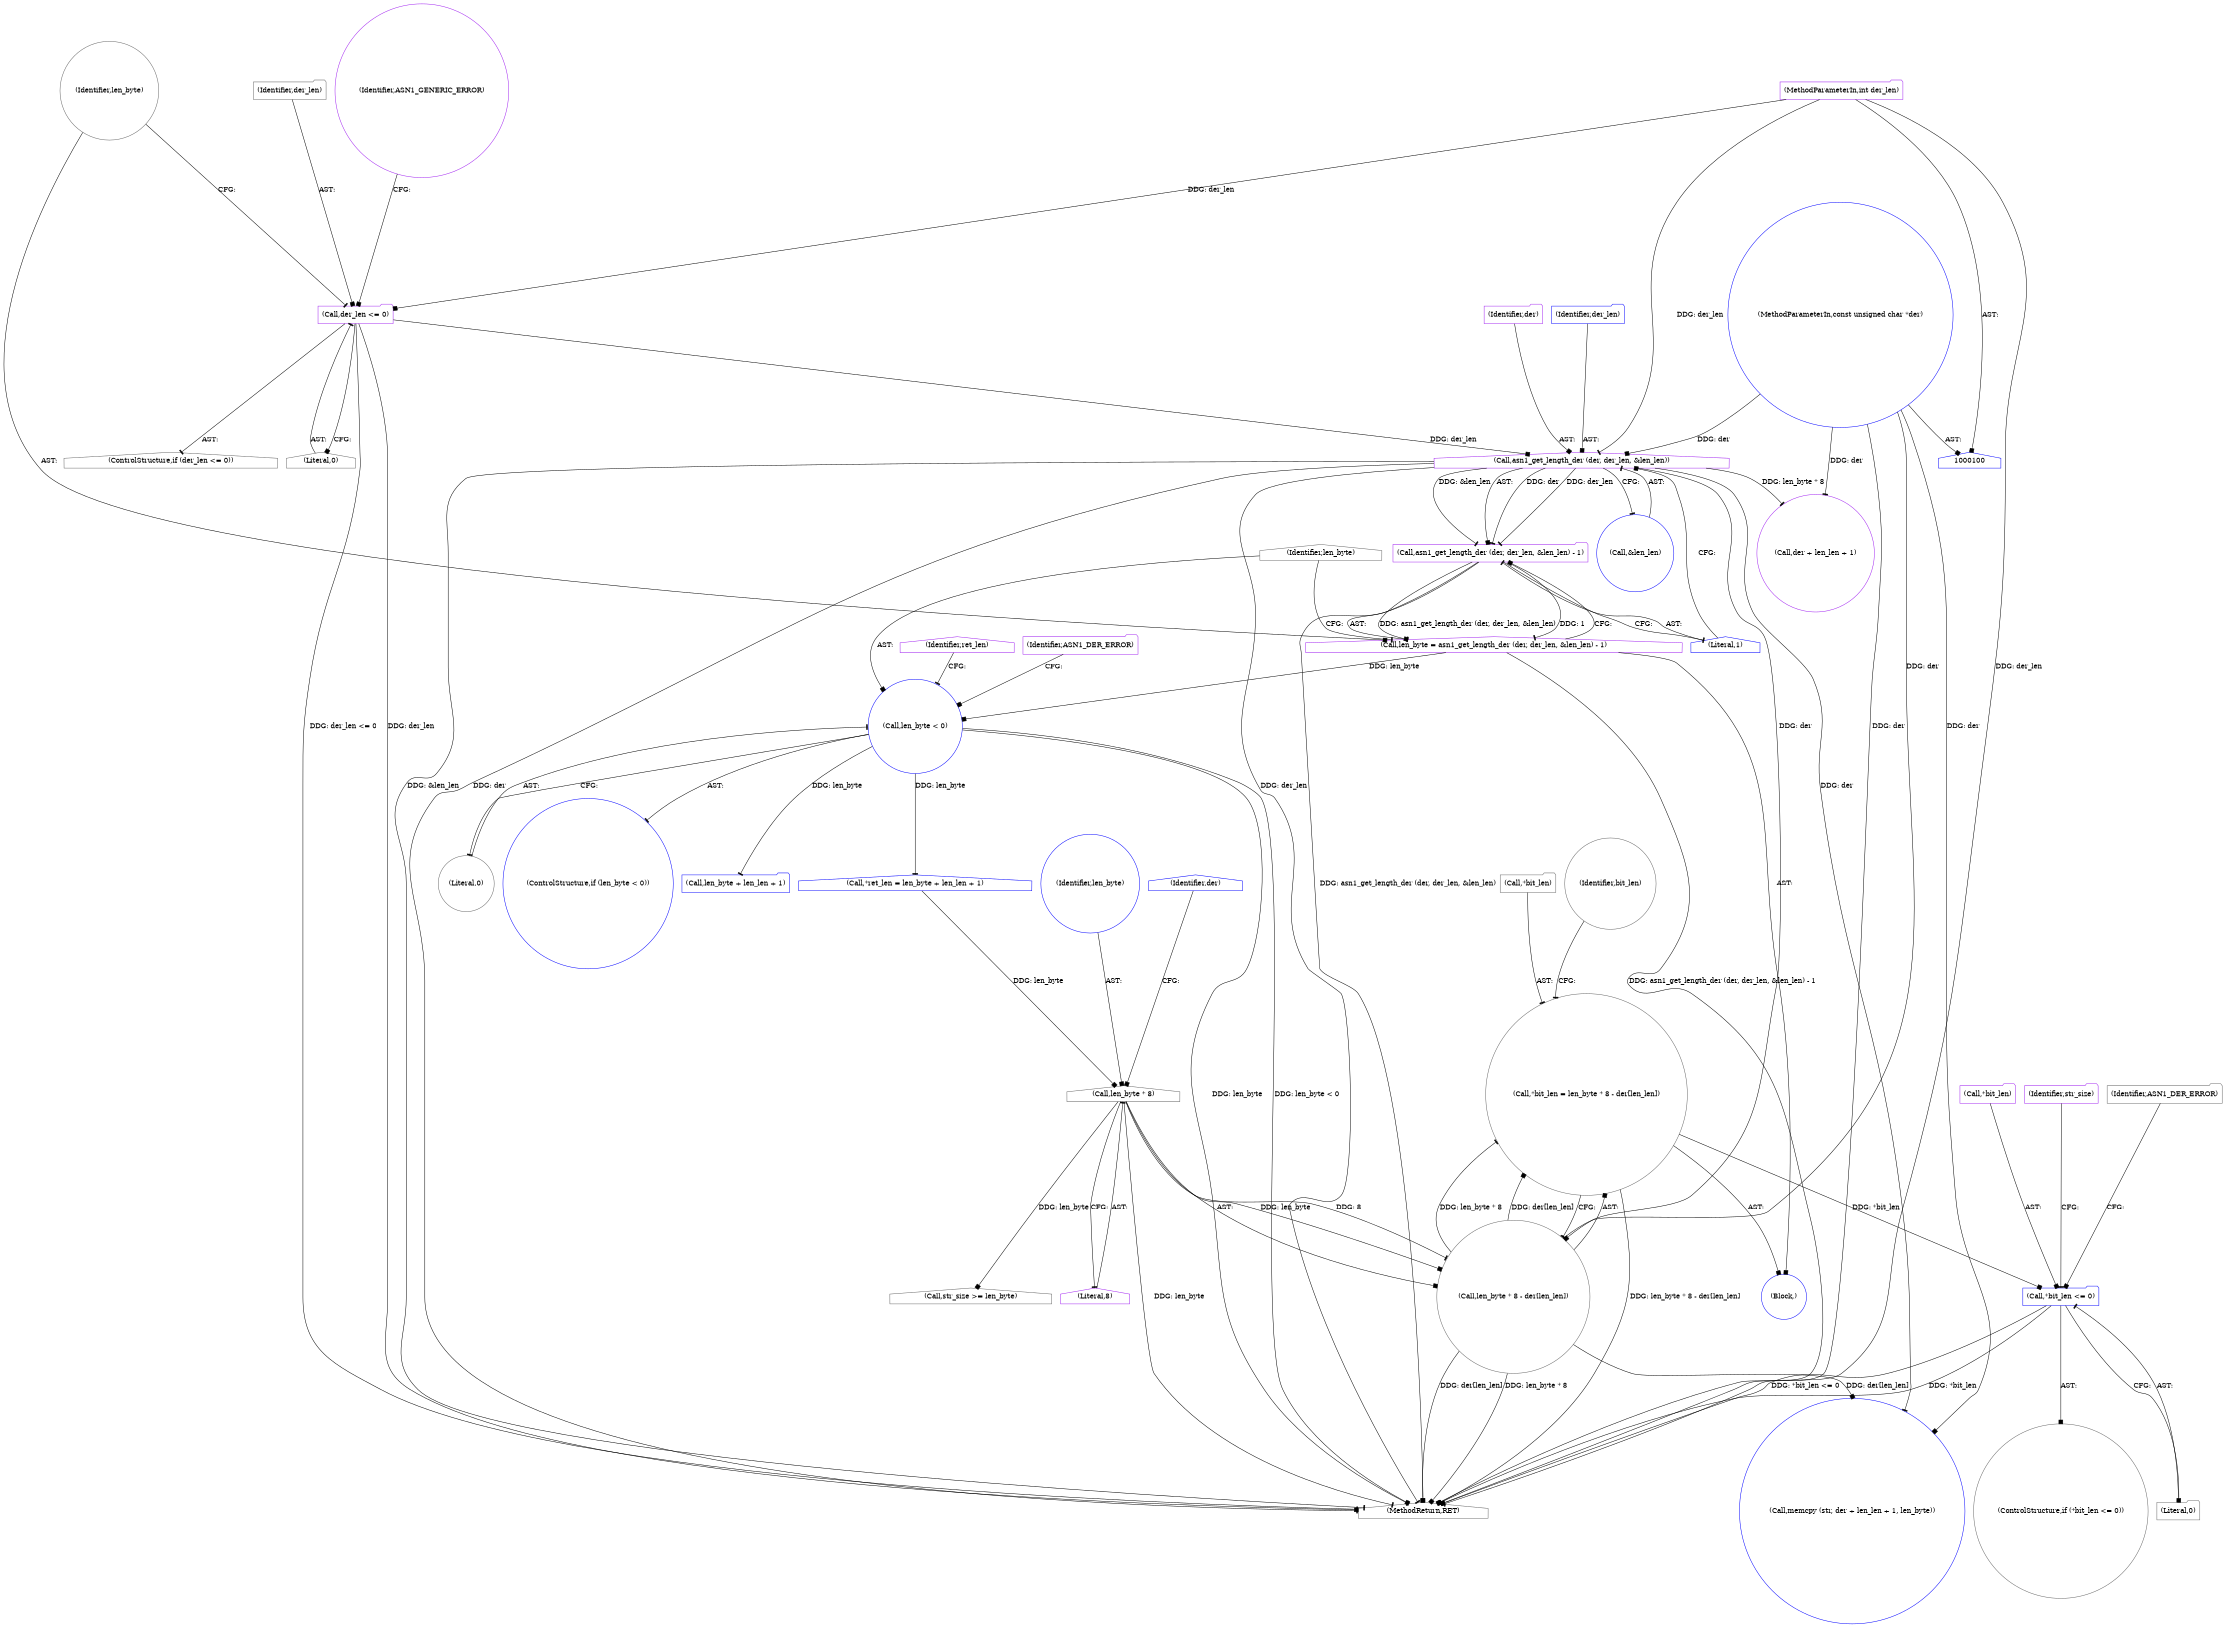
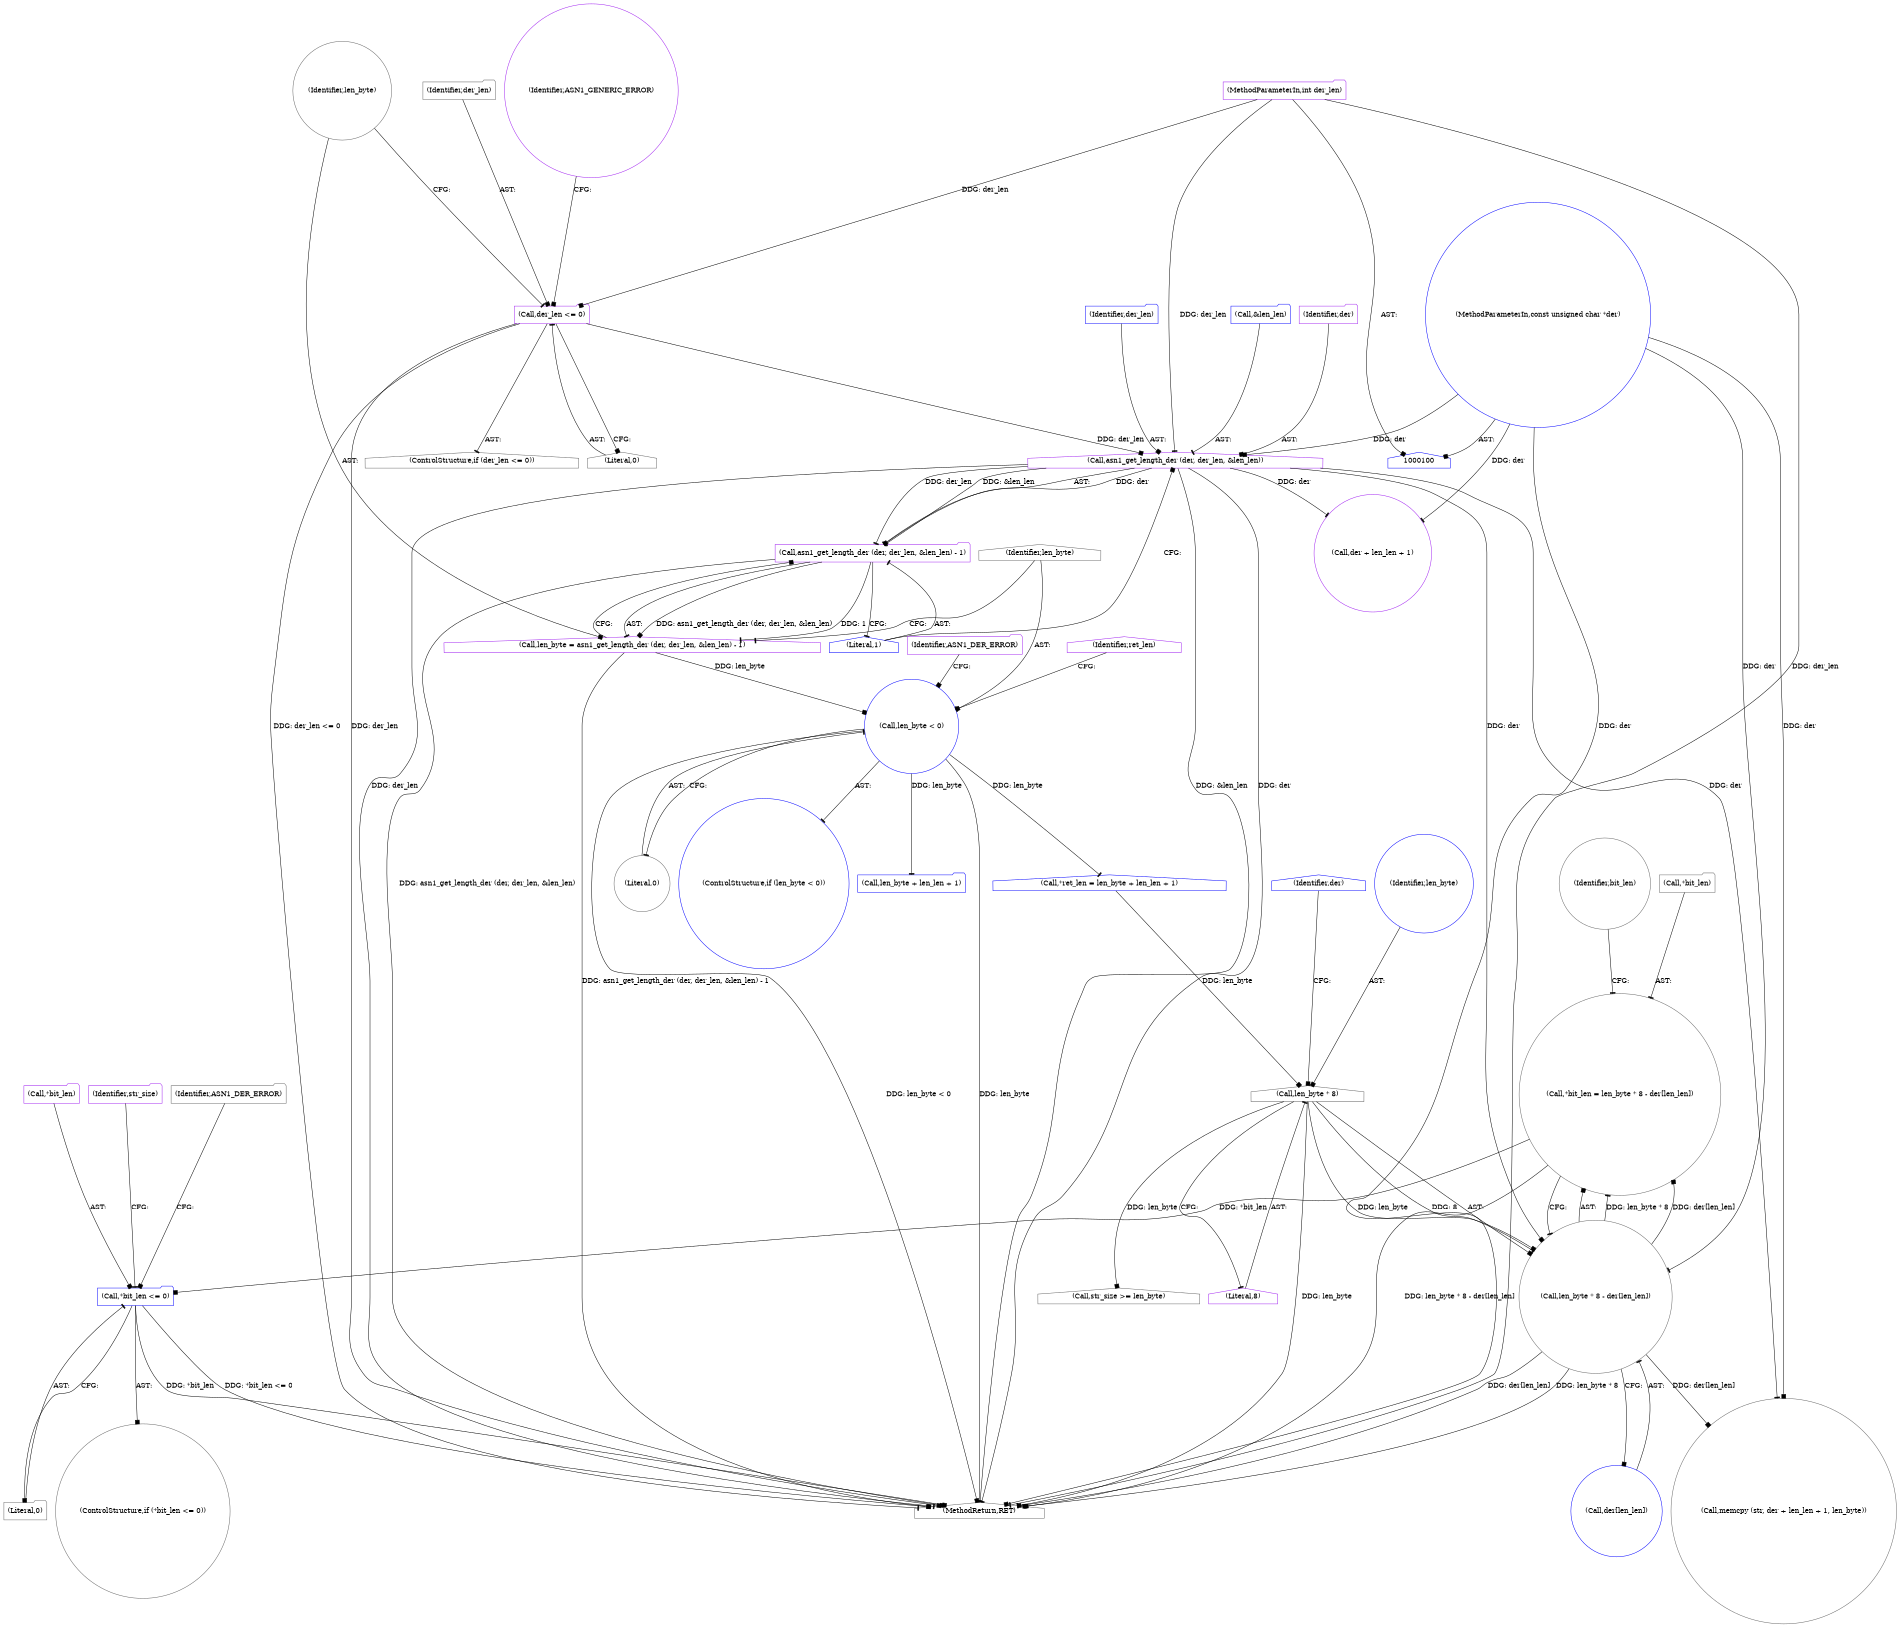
(1793, 482) -> (1294, 482)
(1623, 487) -> none
(1635, 553) -> (1261, 315)
(1784, 1297) -> none
none -> (1617, 1511)
(1852, 1511) -> (1784, 1511)
